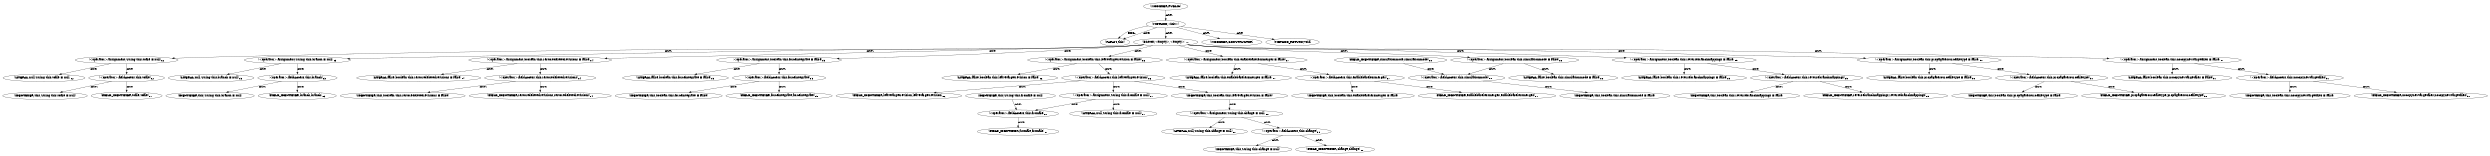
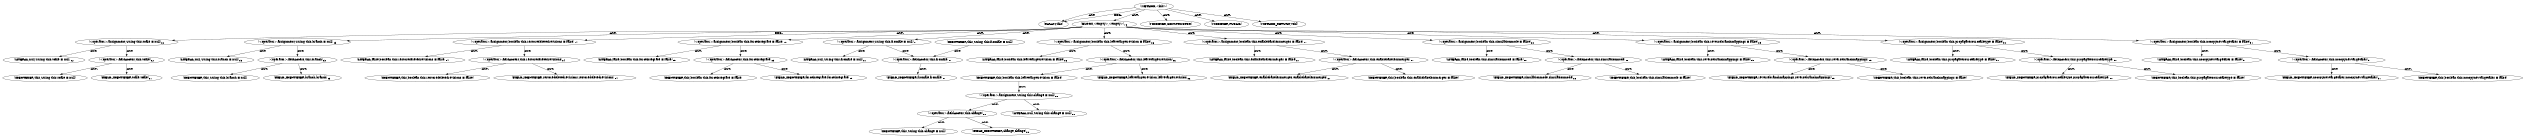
(1166, 14) -> (1189, 15)
(871, 51) -> (779, 33)
(1423, 69) -> (1565, 69)
(1113, 86) -> (999, 34)
